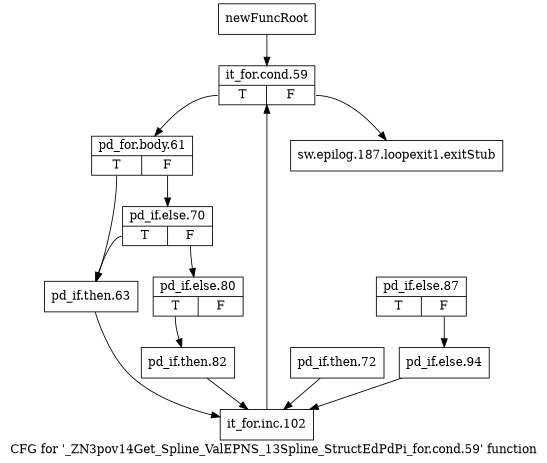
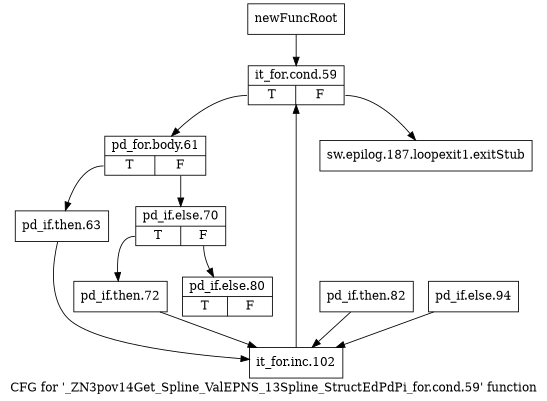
(113, 243) -> (120, 250)
(421, 297) -> none
(176, 328) -> none
